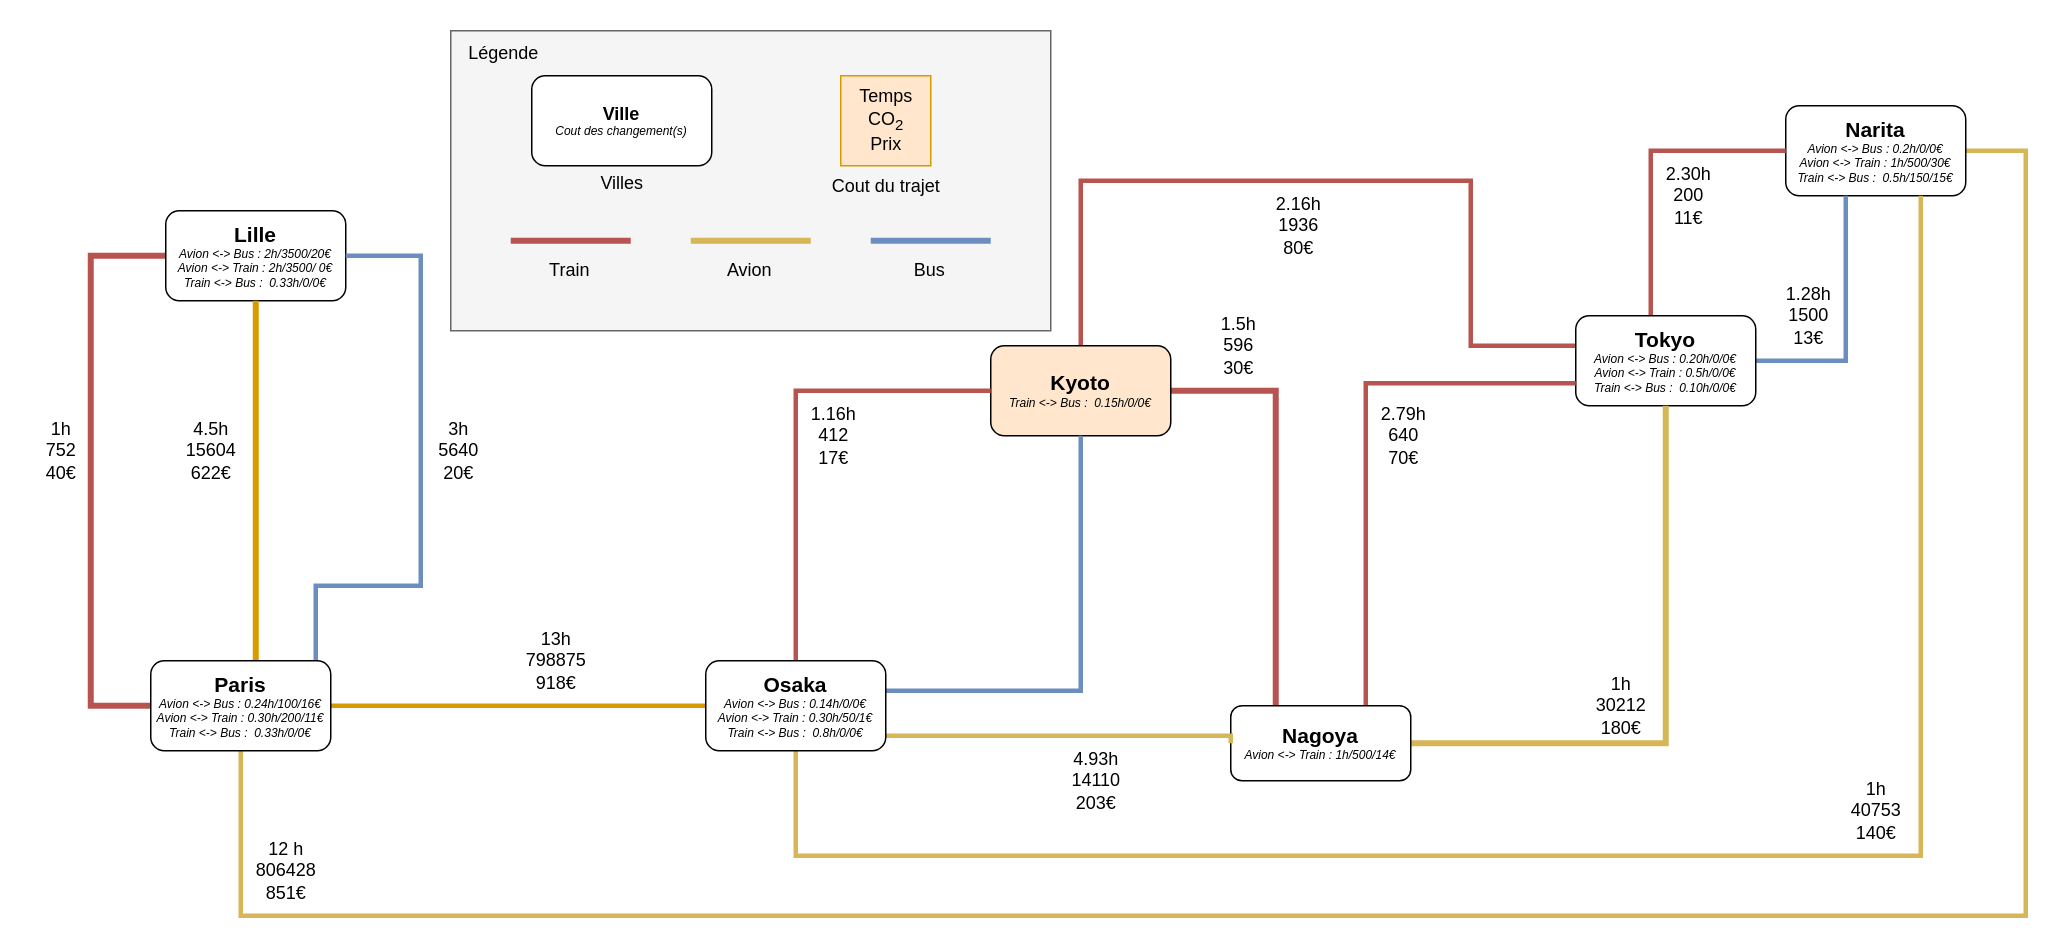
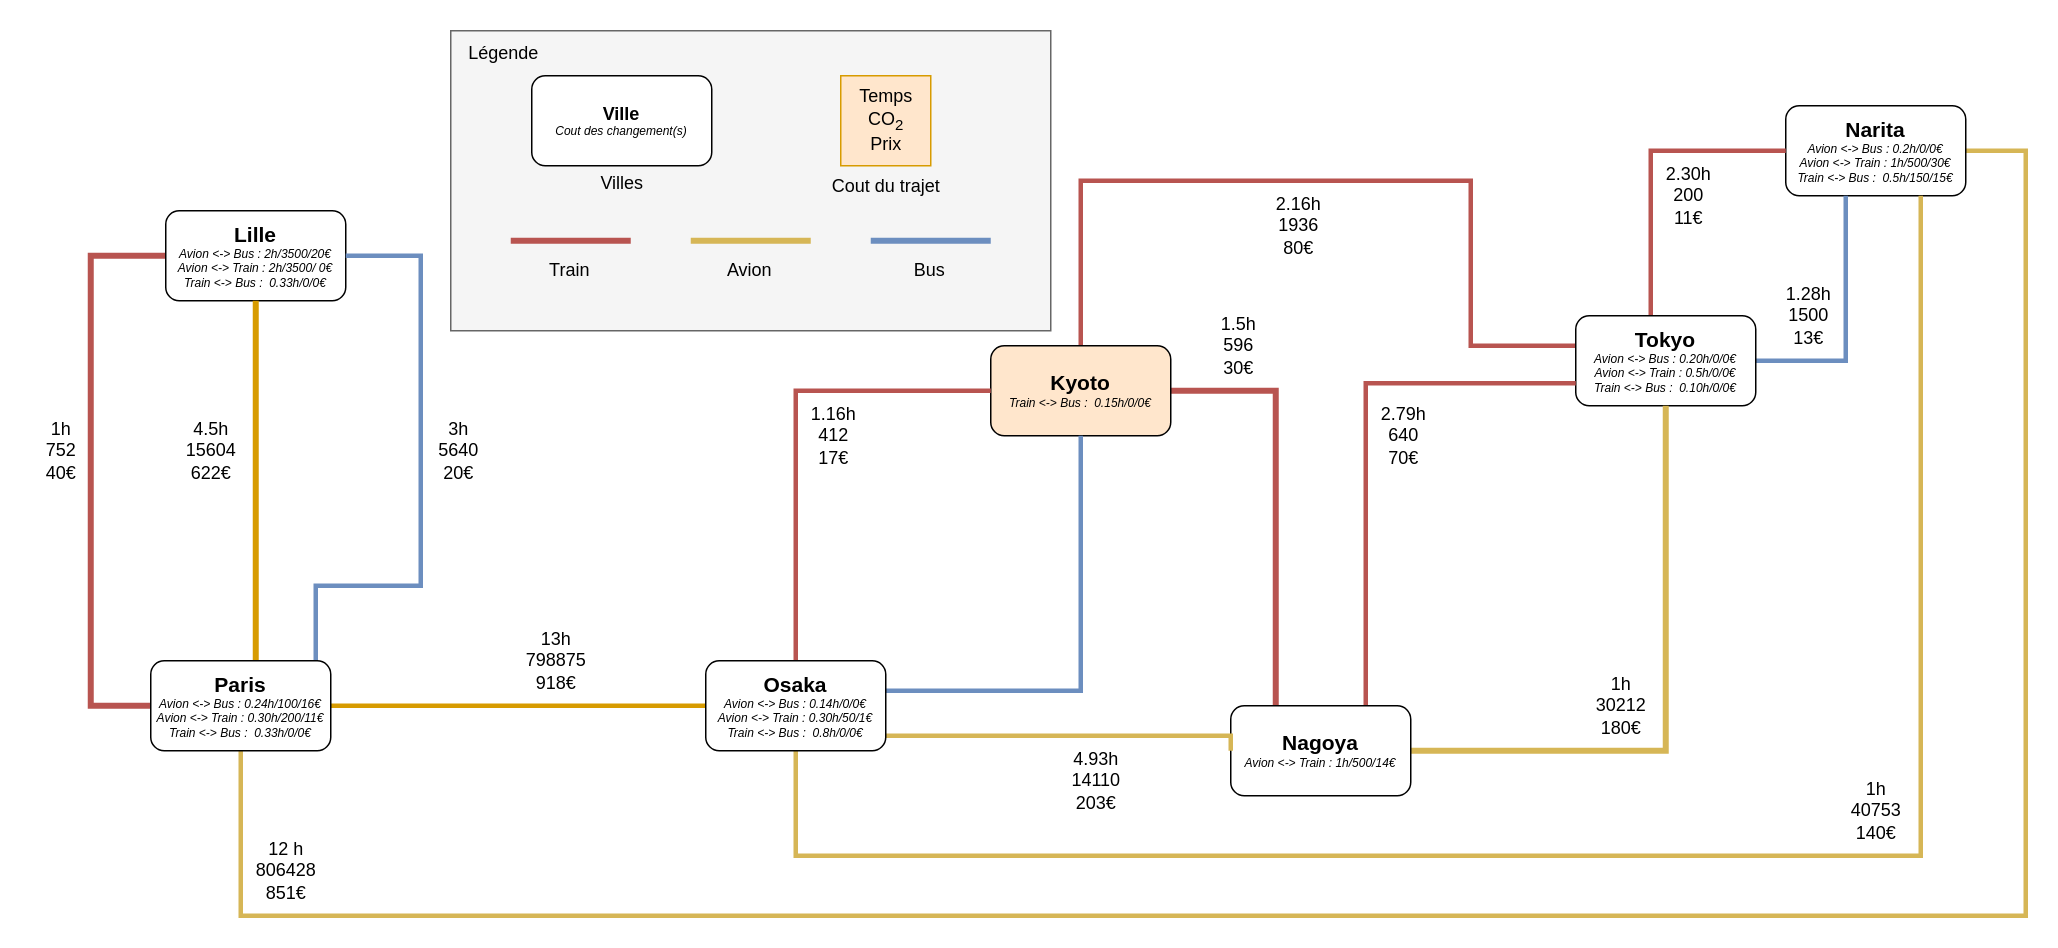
(1321, 743) -> (1321, 751)
